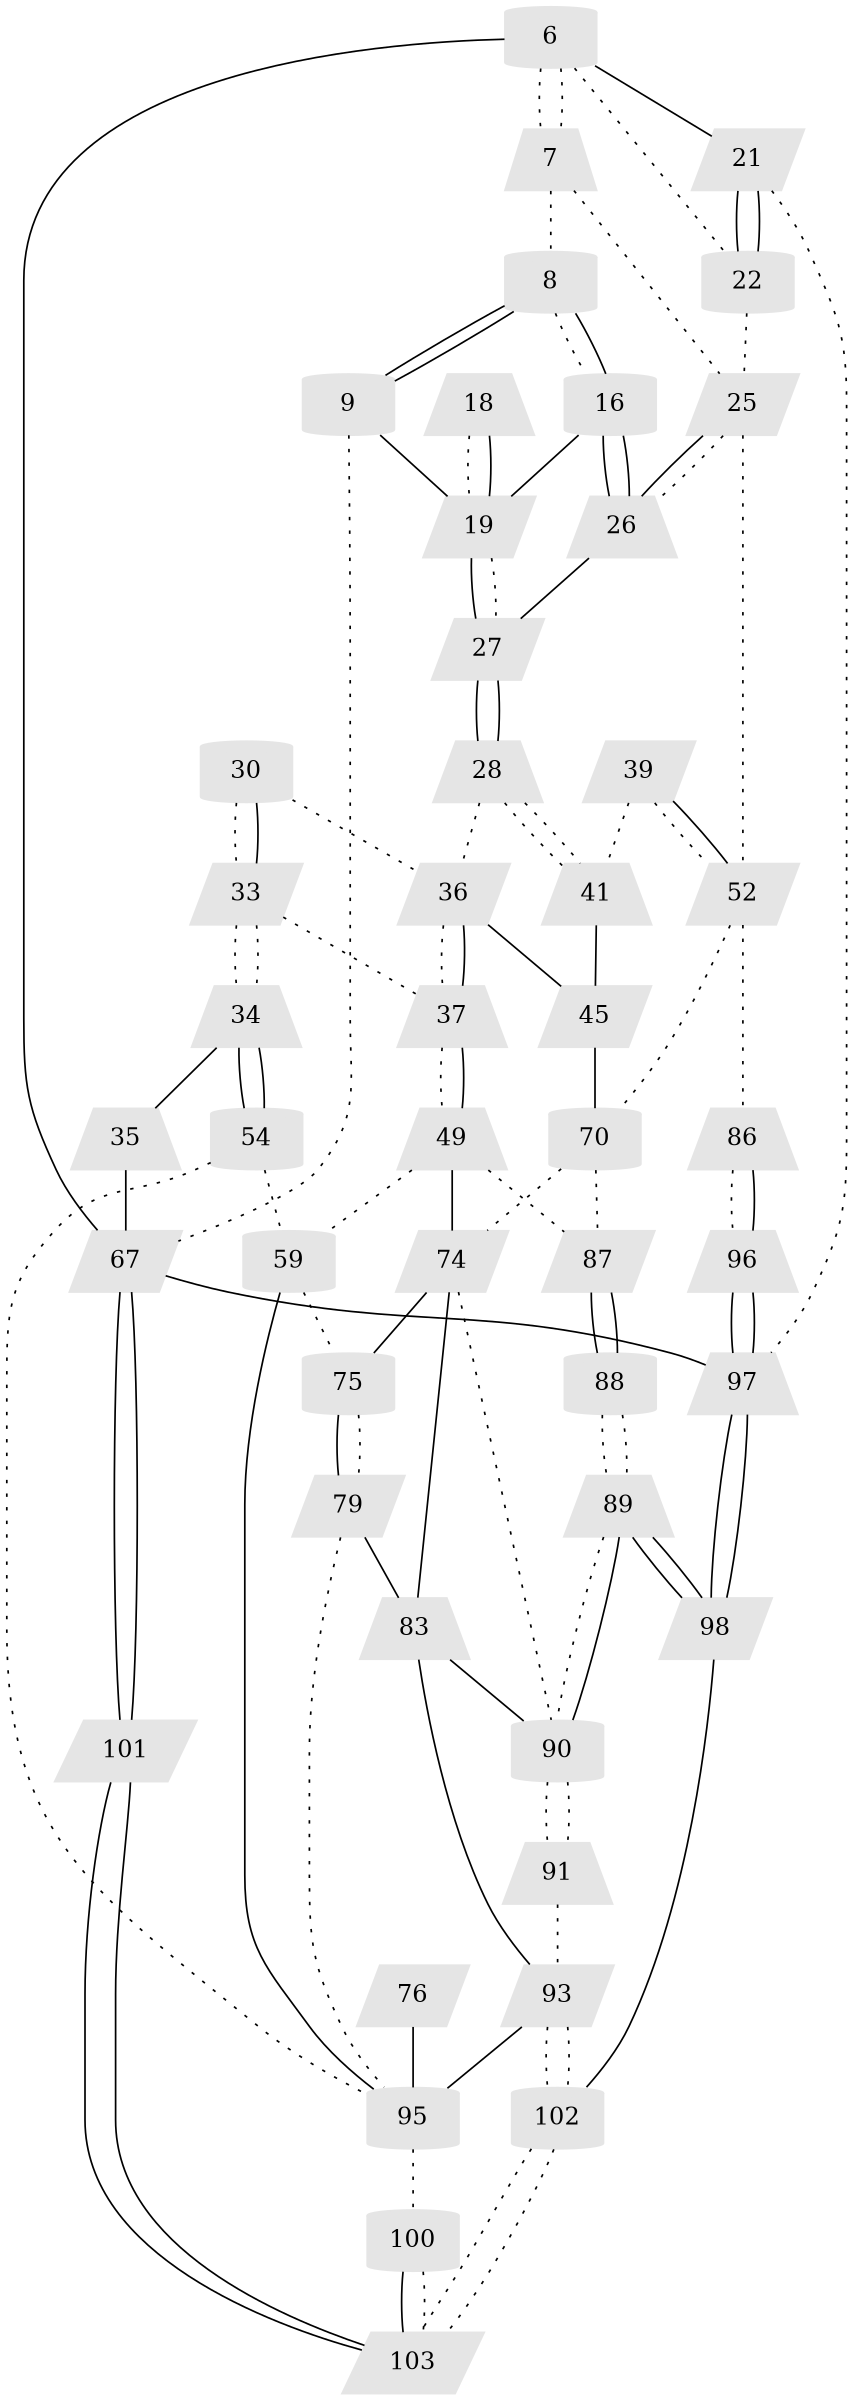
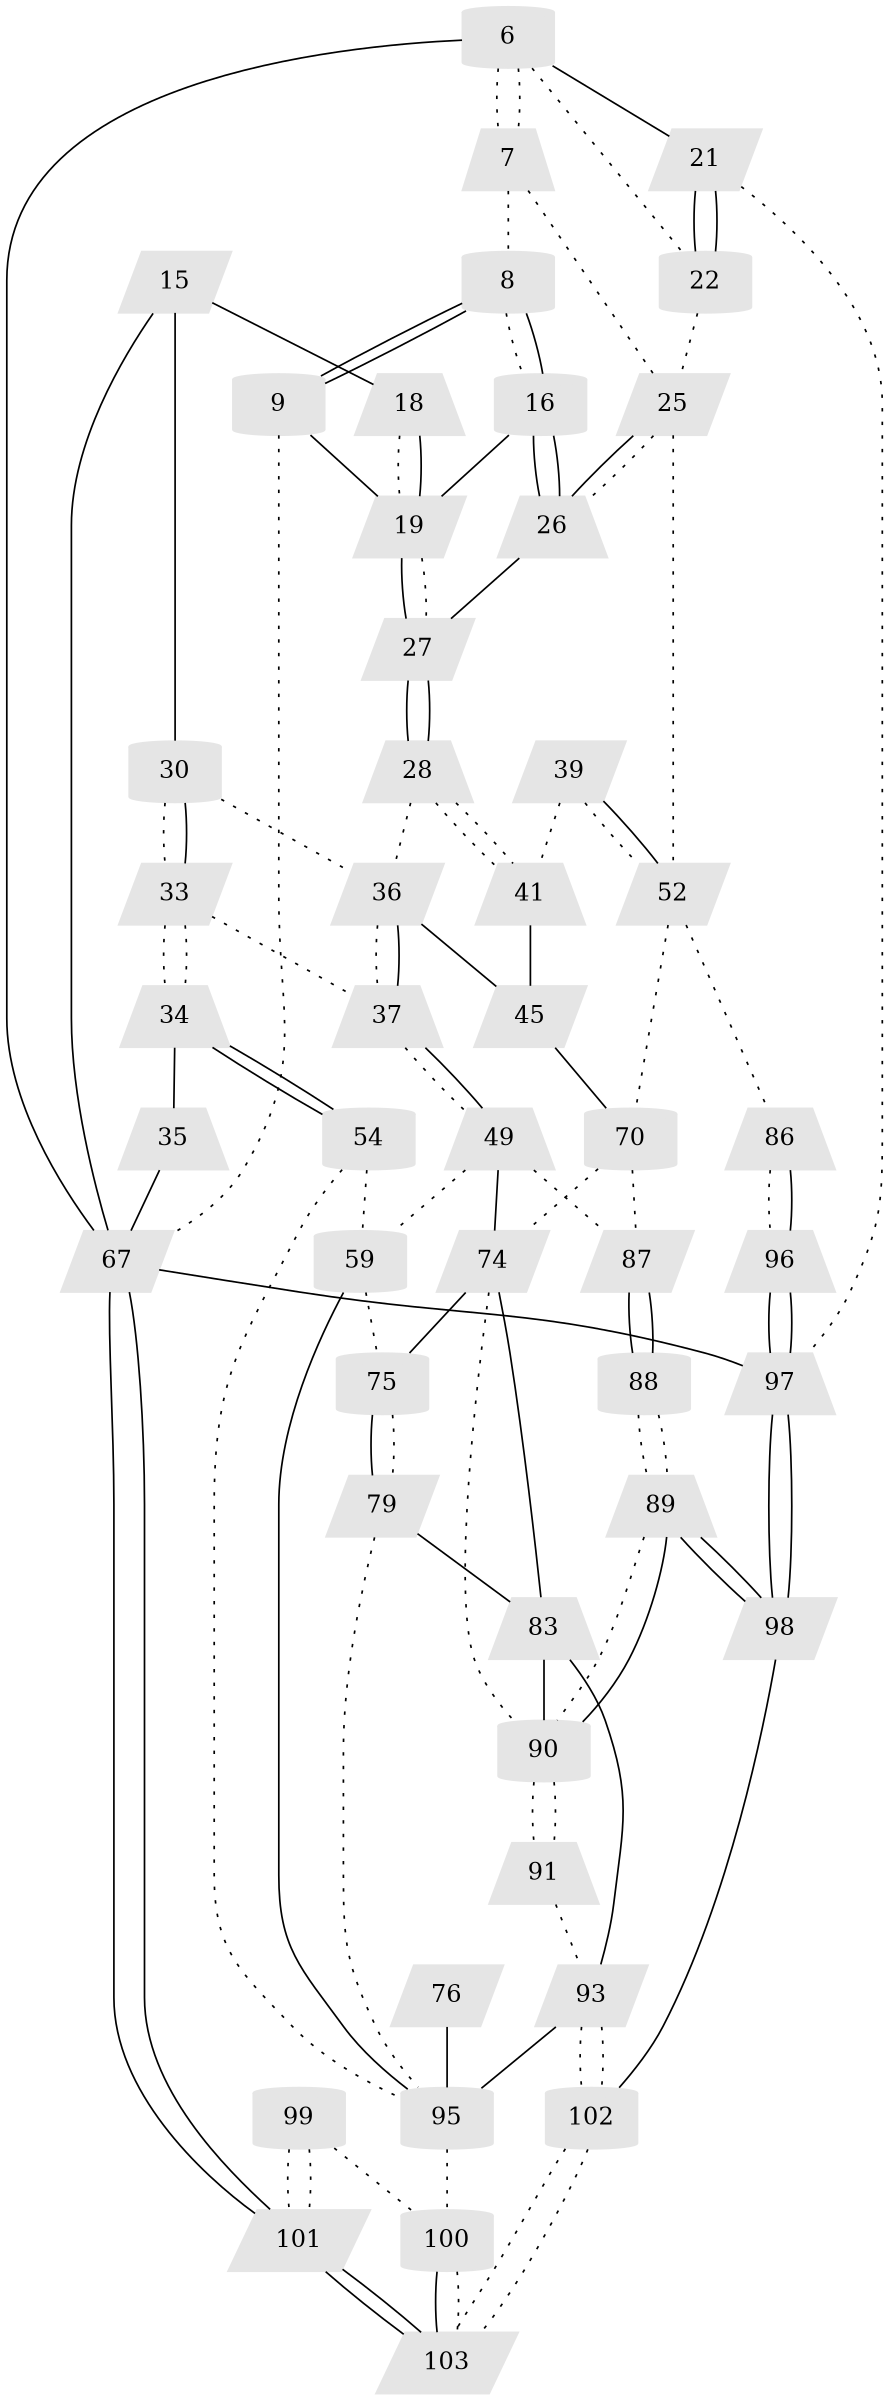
none -> (175, 282)
none -> (299, 2118)
